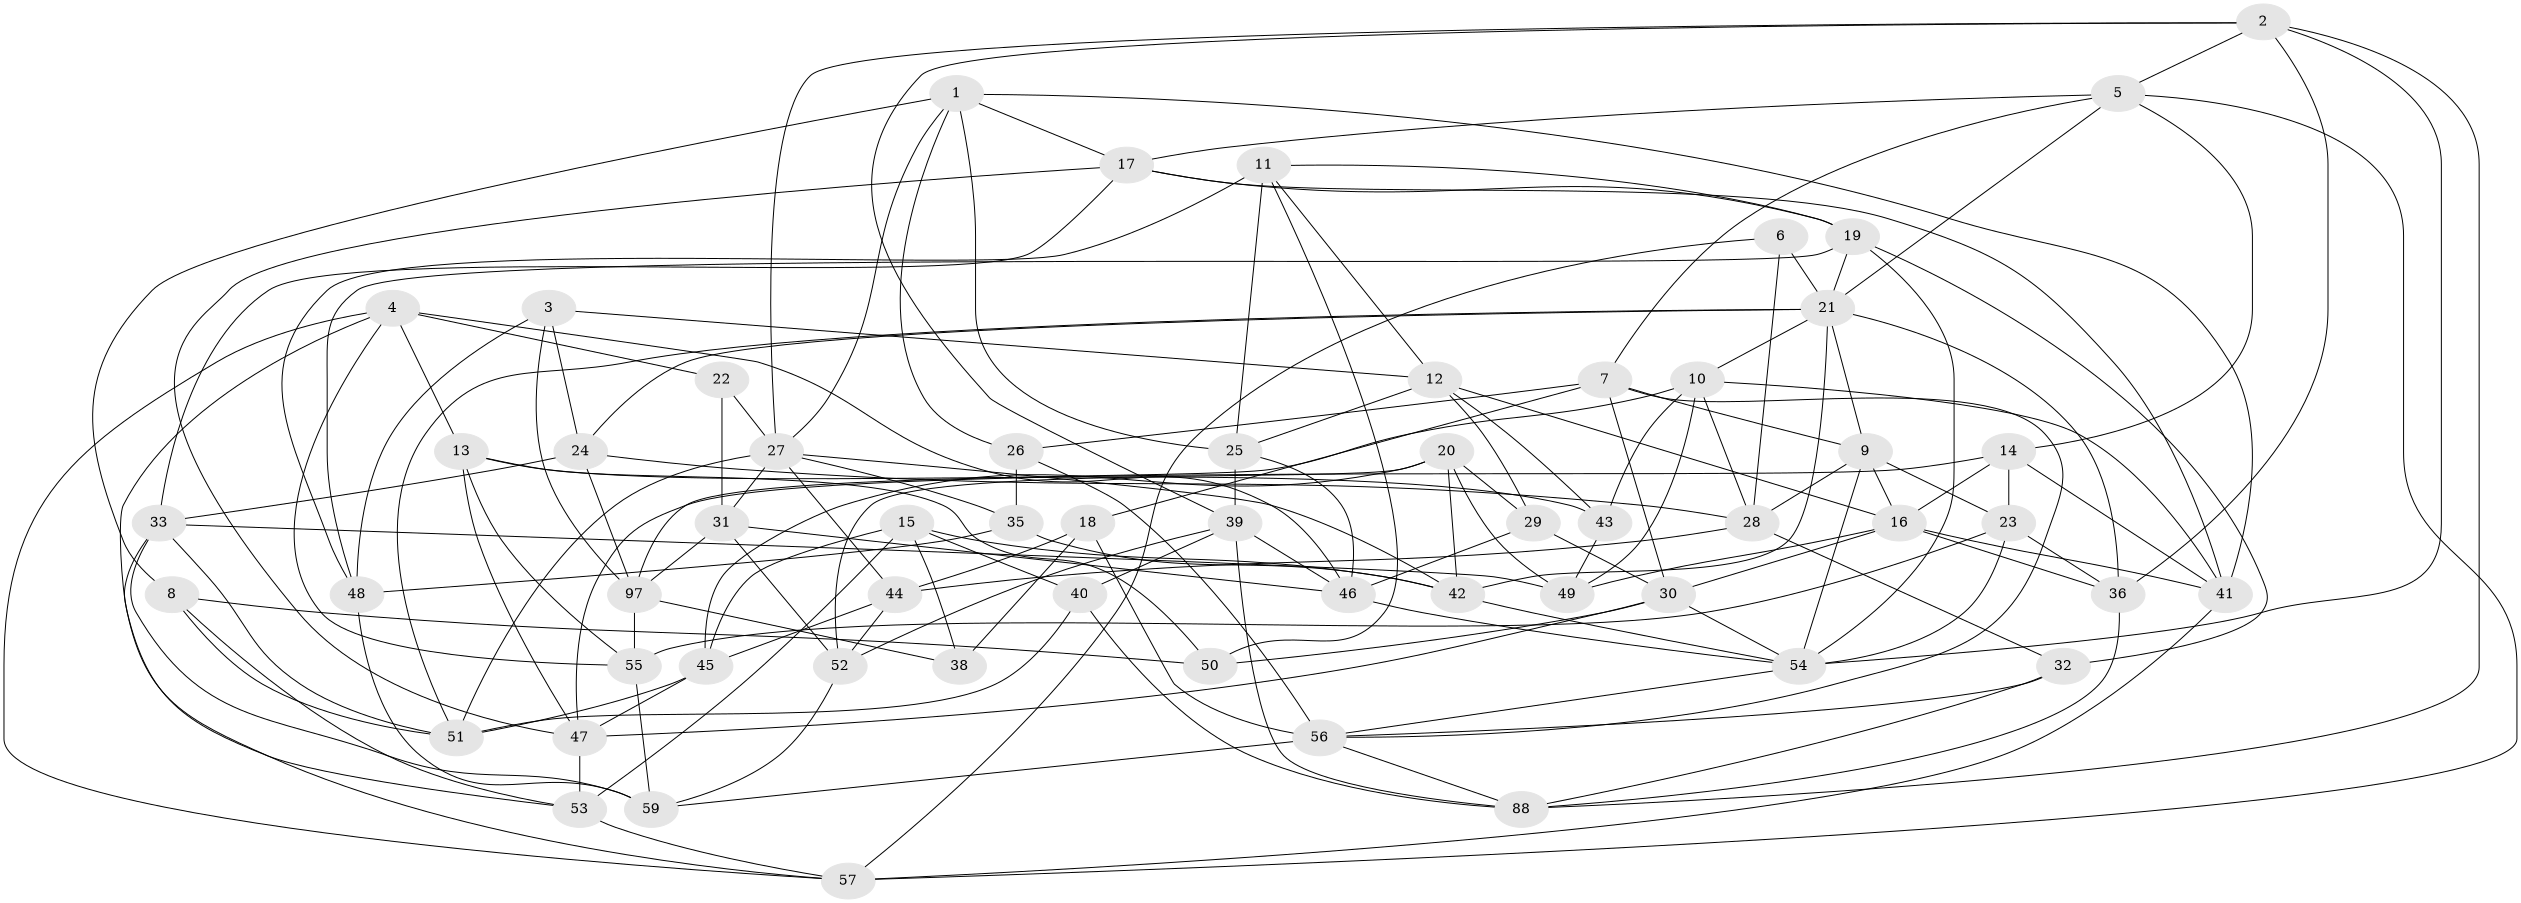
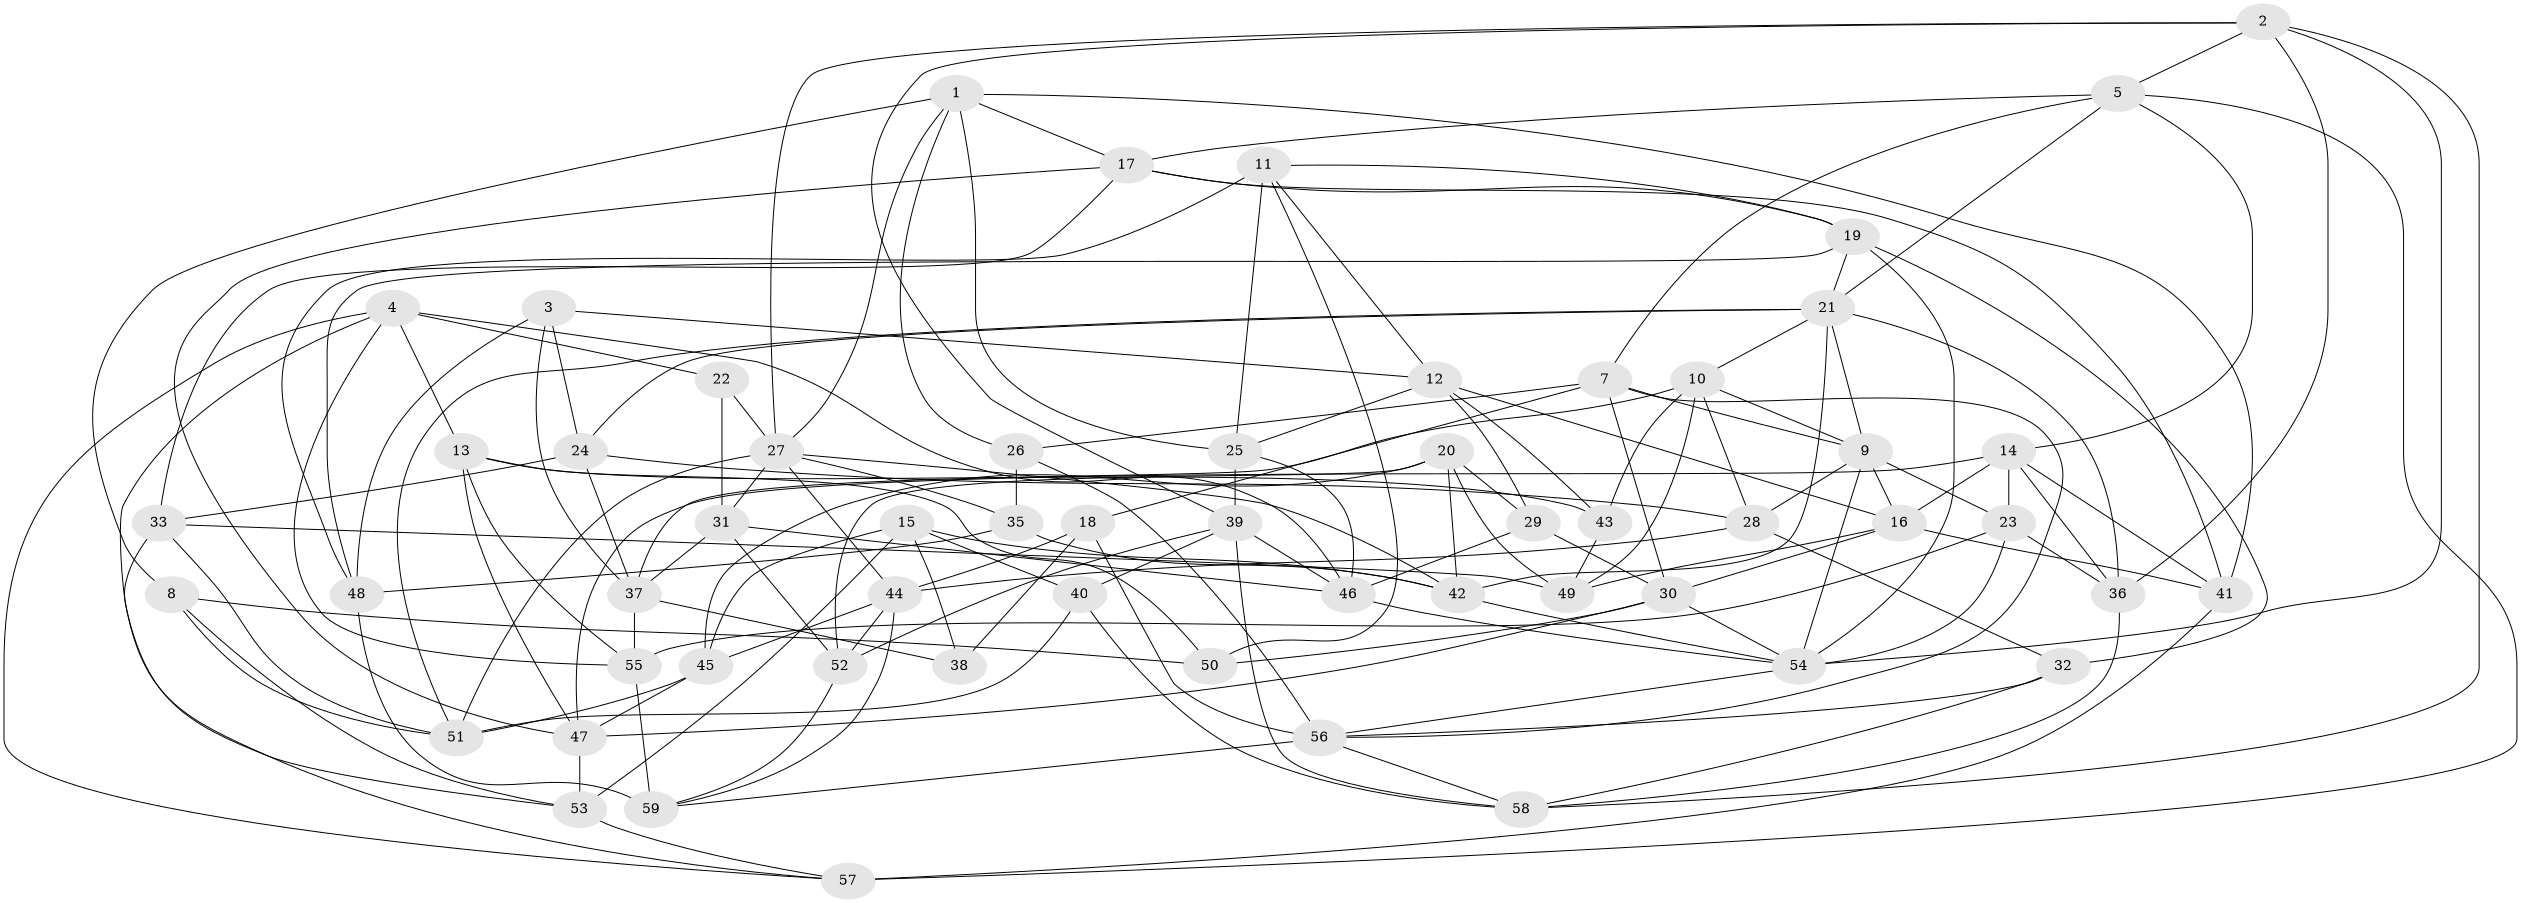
(1781, 237) -> none
(2044, 421) -> (1782, 416)
(2009, 559) -> (2063, 523)
(634, 595) -> (634, 595)
(326, 737) -> (823, 747)
(1521, 809) -> (1521, 809)
